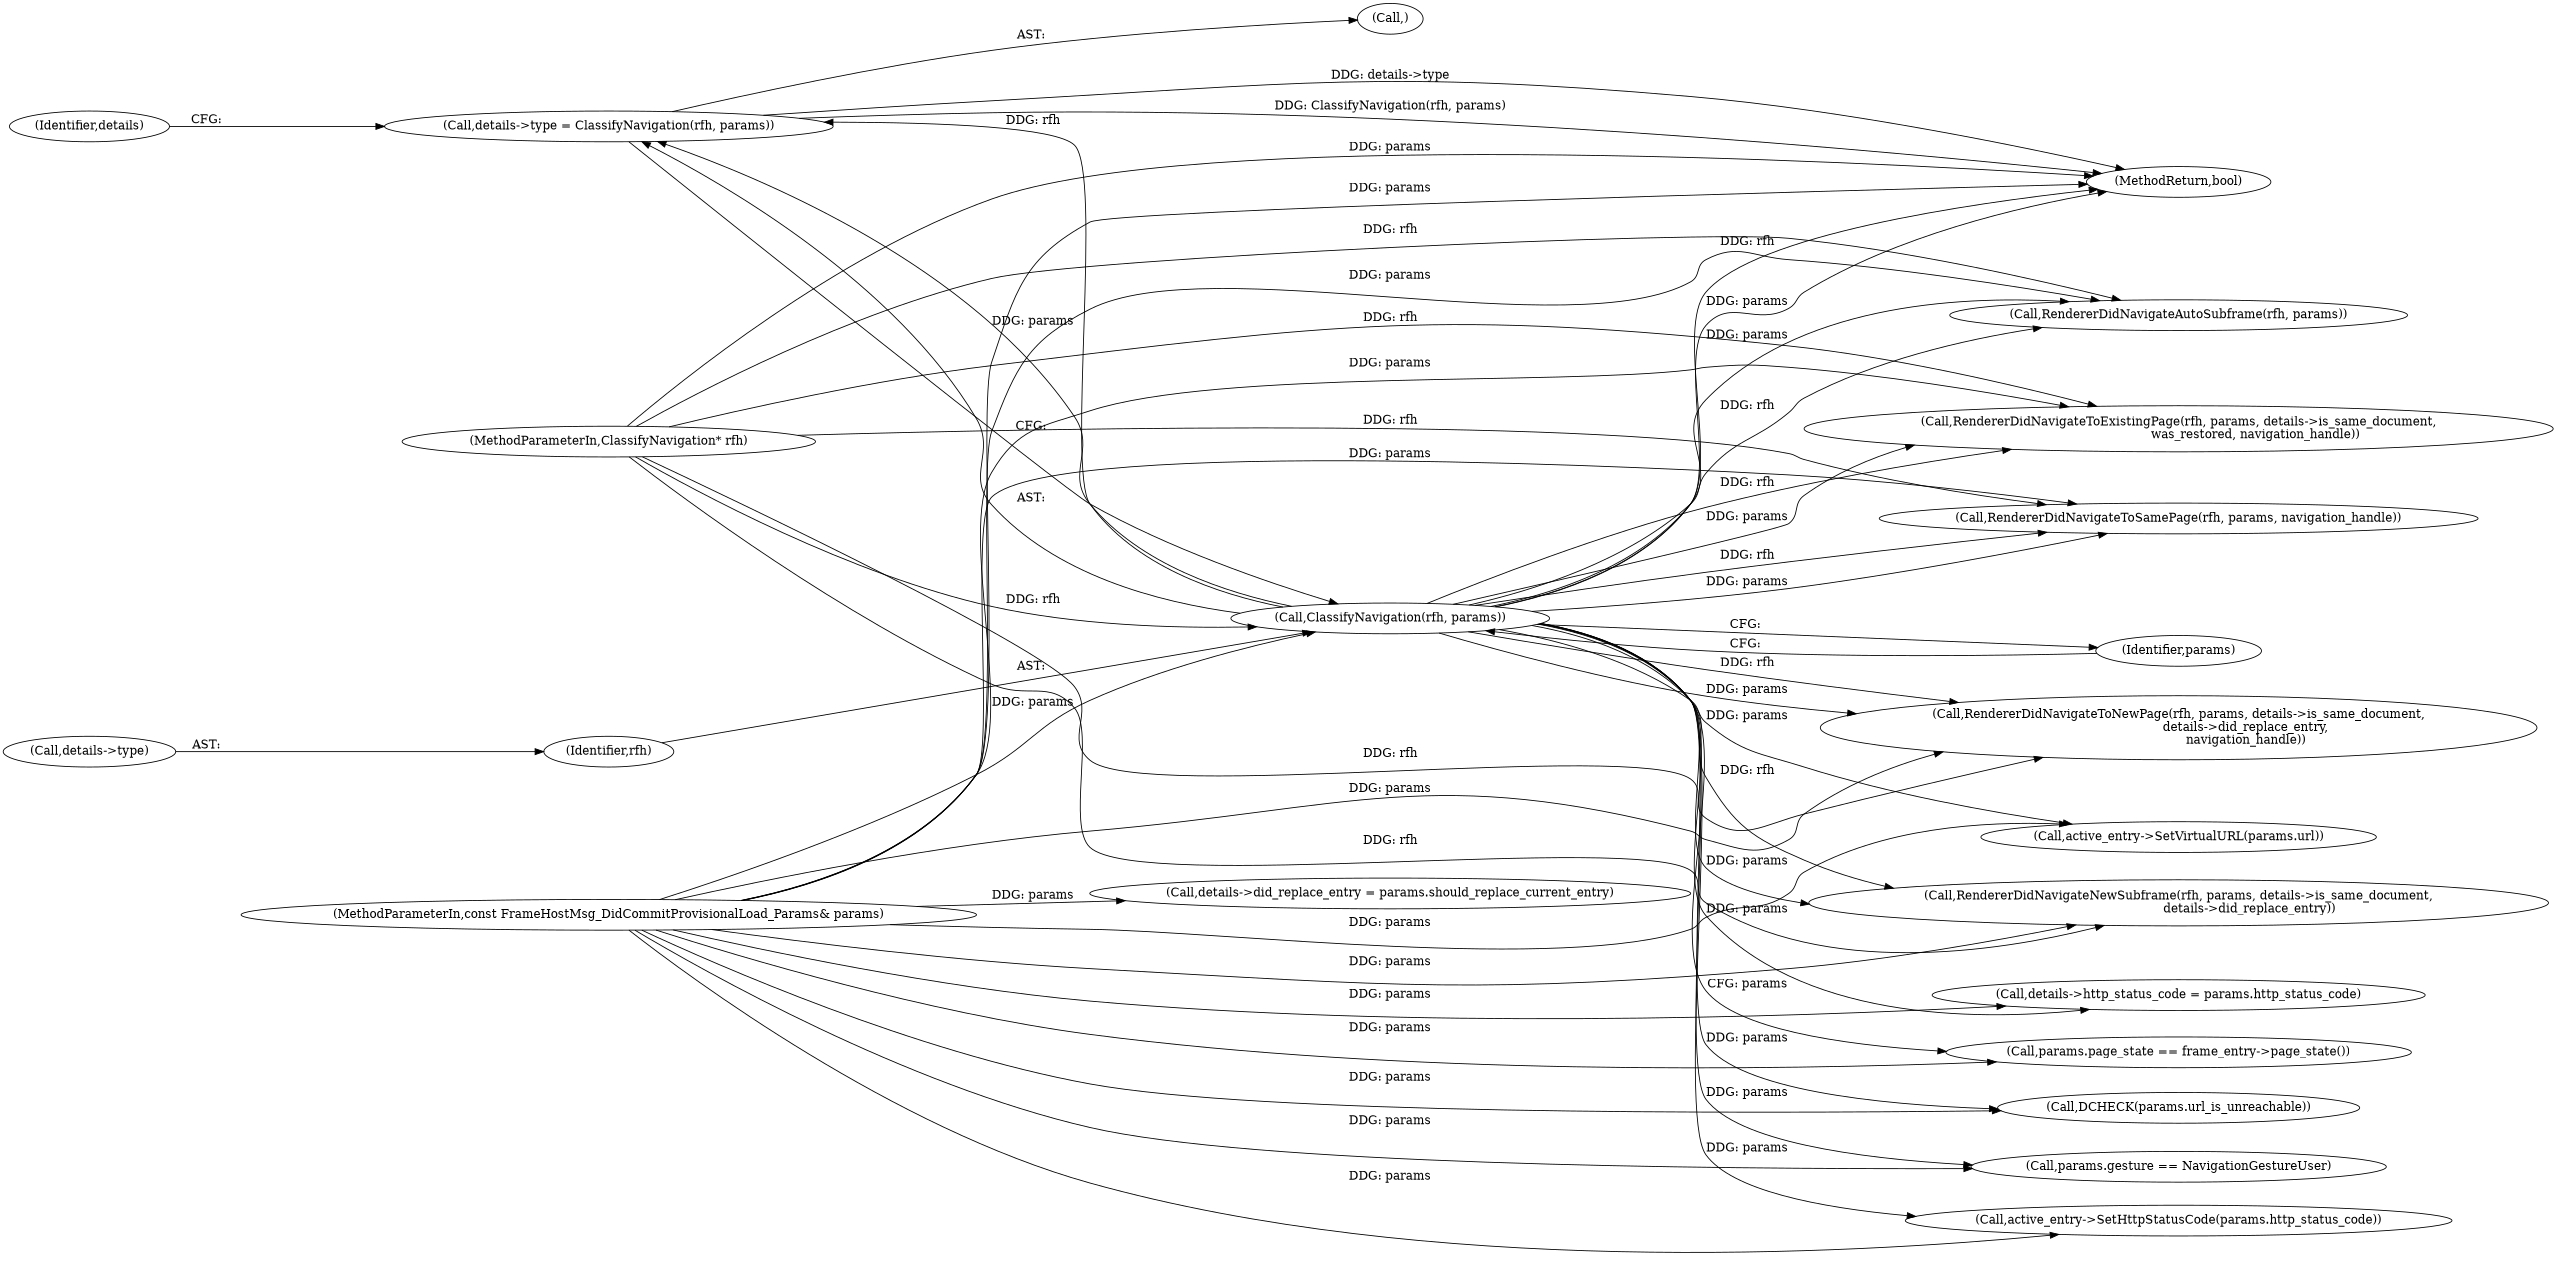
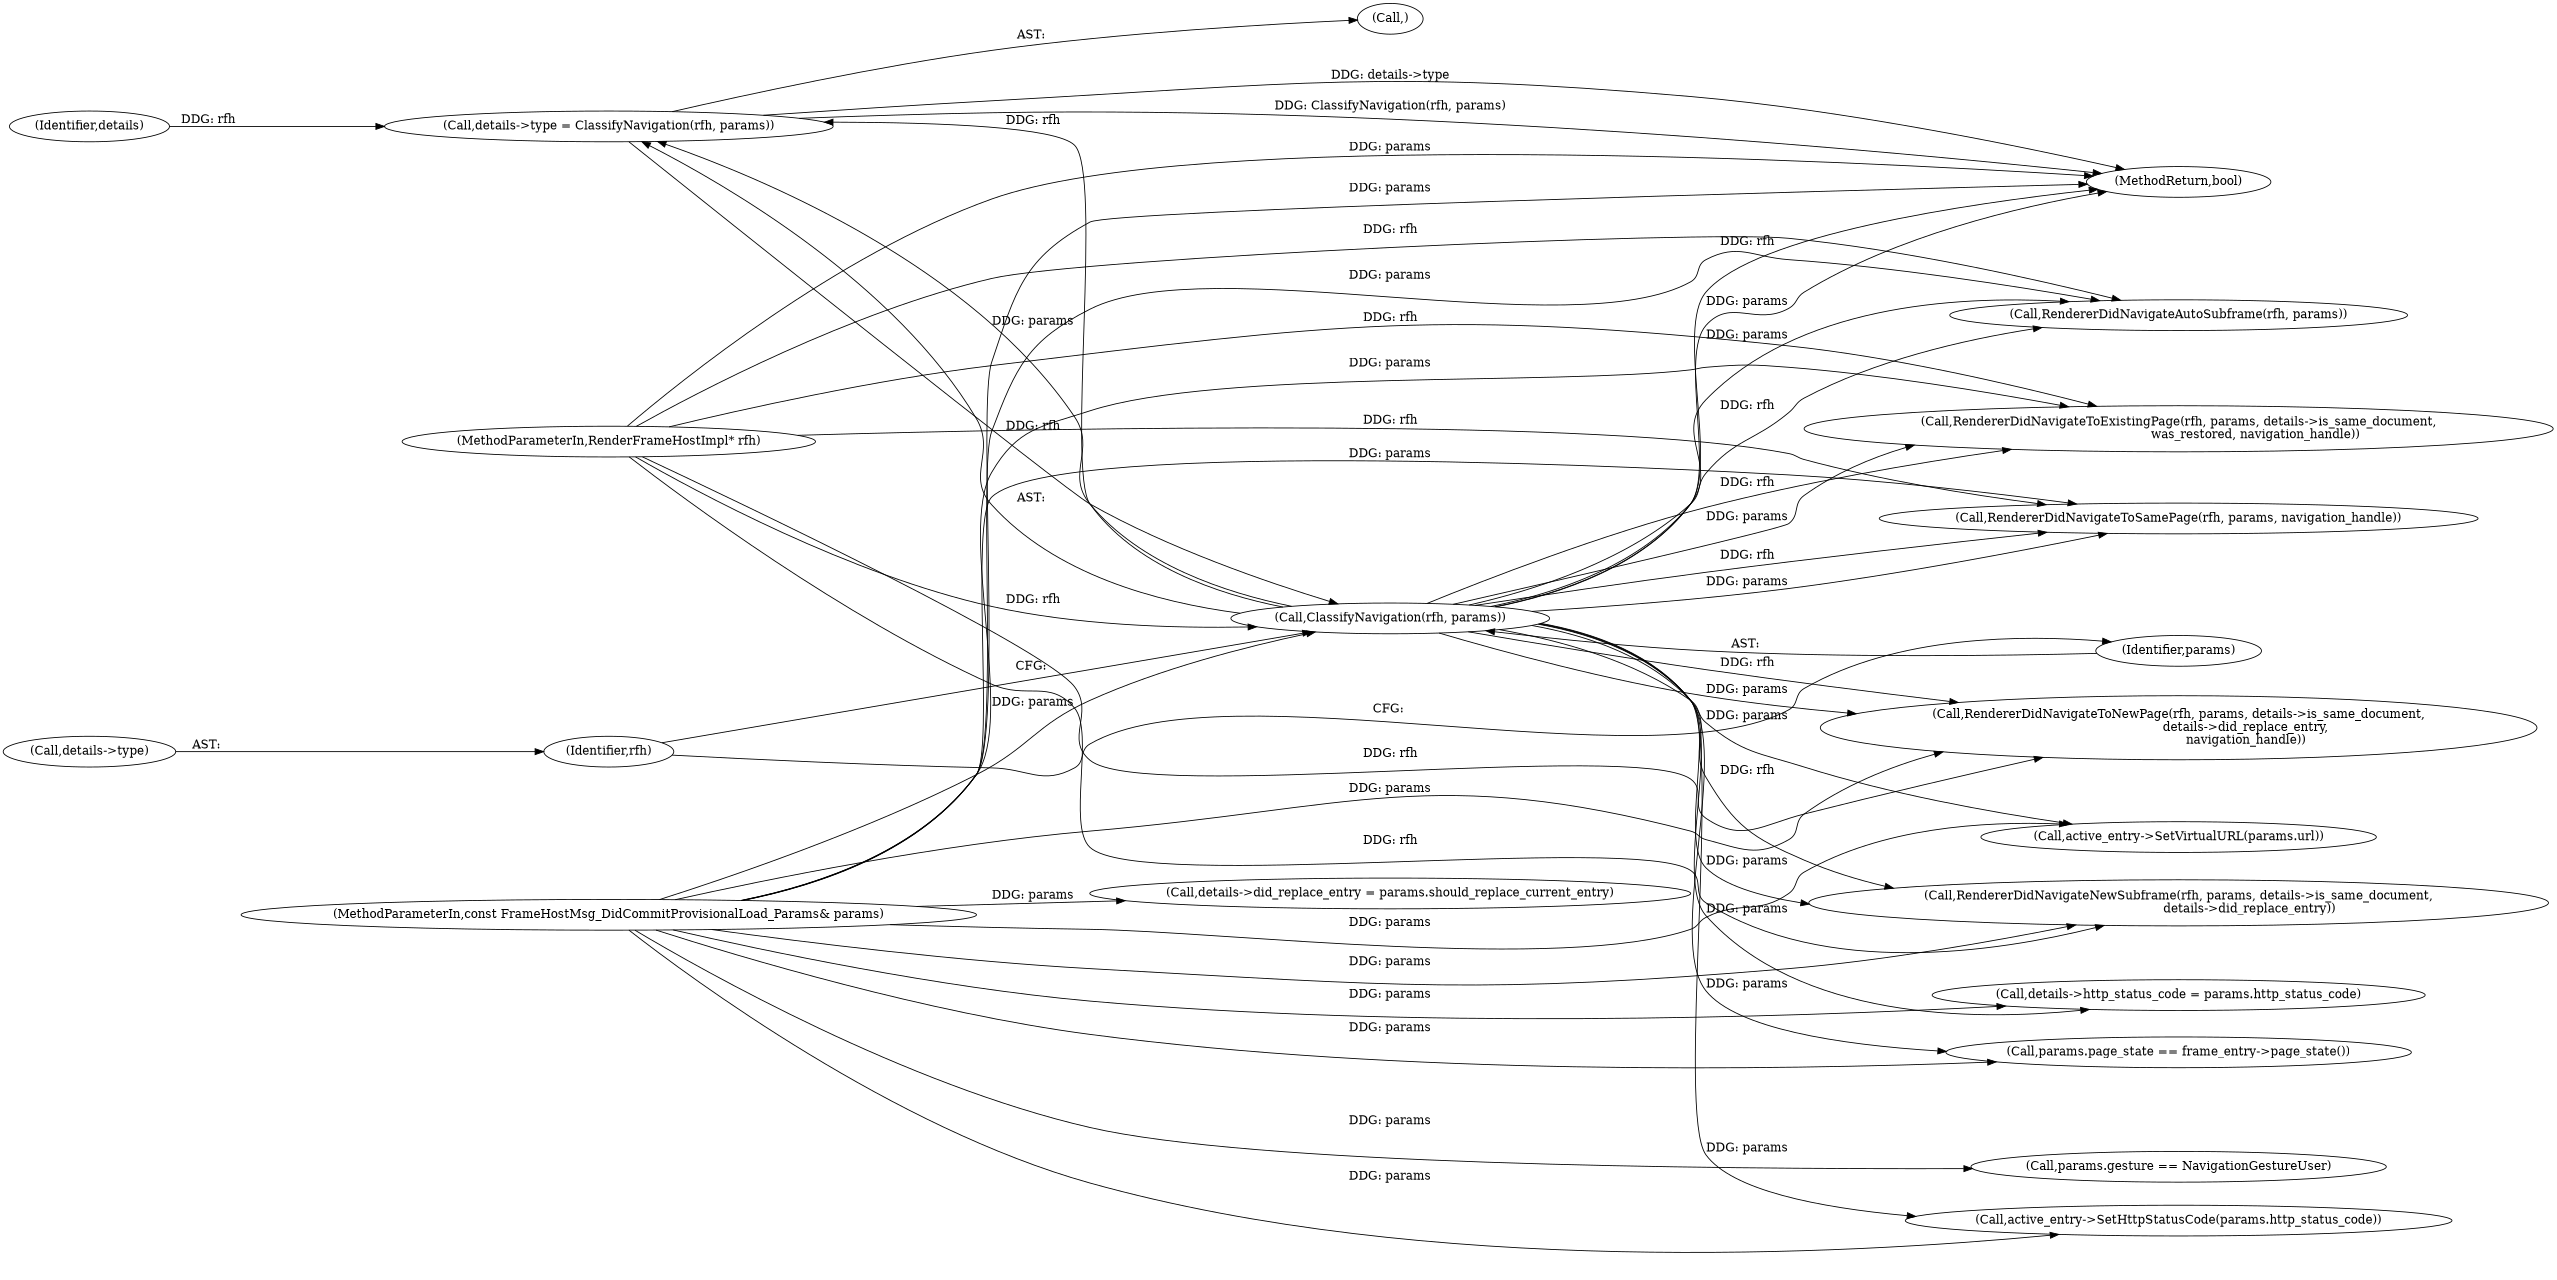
(208, 120) -> (208, 120)
(1033, 427) -> (1033, 427)
(609, 442) -> (609, 442)
(1813, 636) -> (1389, 722)
(1747, 644) -> (1747, 644)
(1033, 667) -> (1033, 667)
(1747, 984) -> (1747, 984)
(1705, 1096) -> none
(2179, 1108) -> none
